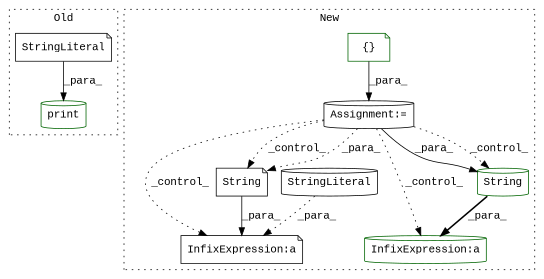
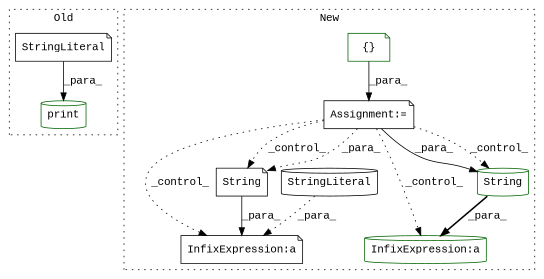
(369, 115) -> (369, 115)
